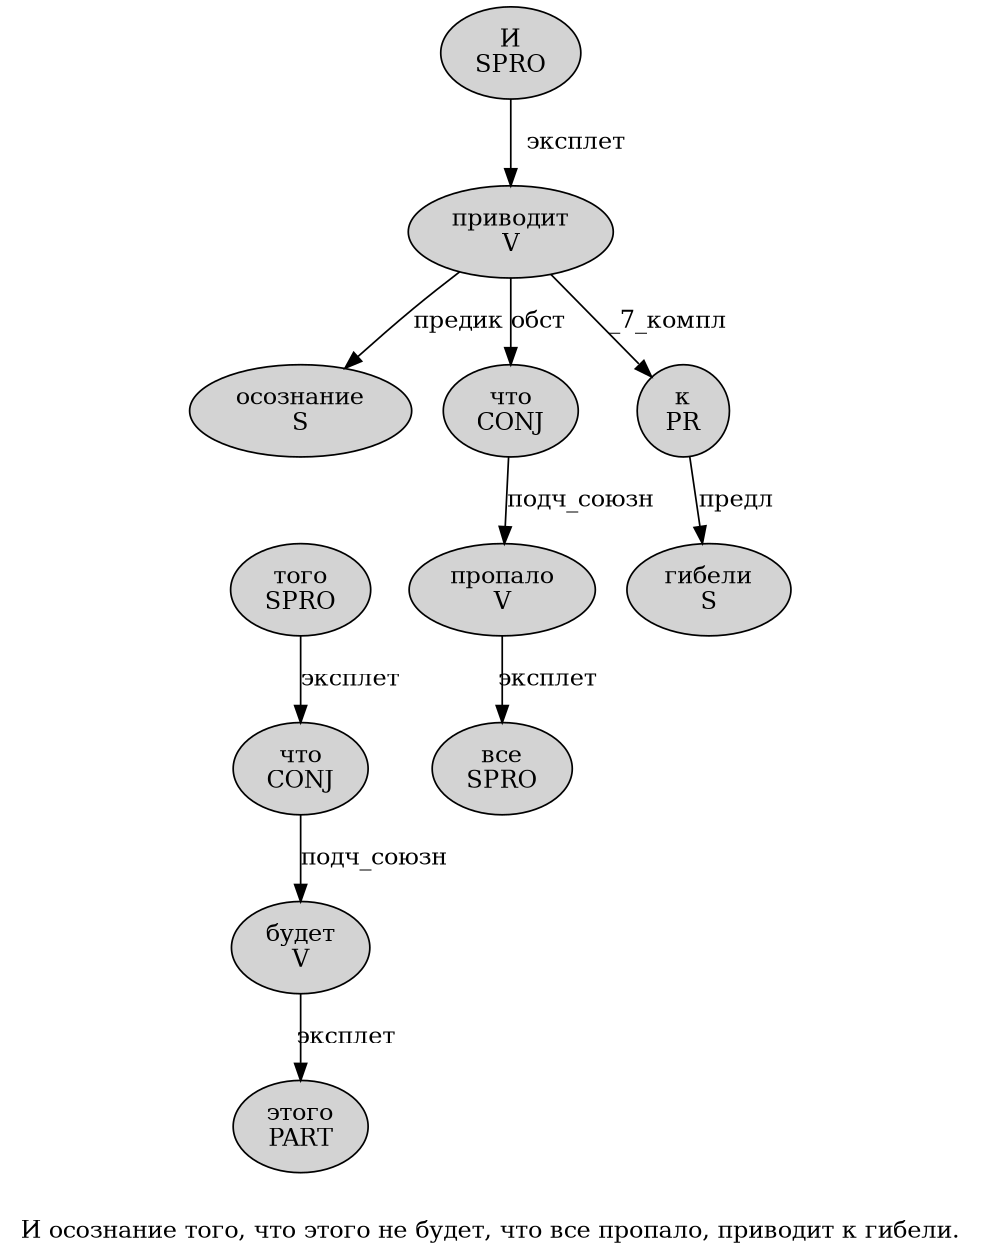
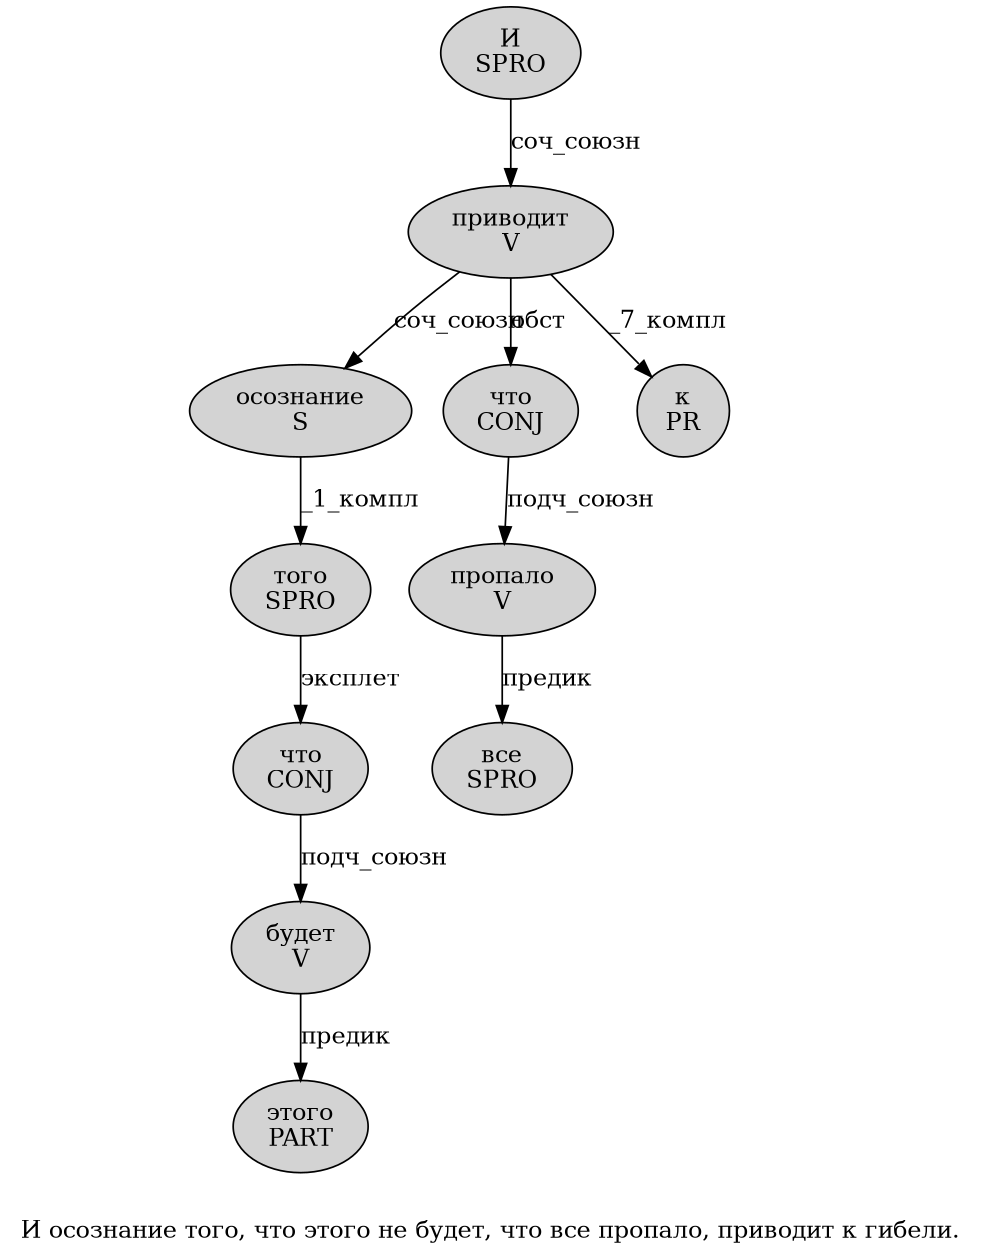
(576, 142) -> (576, 142)
(459, 321) -> (459, 321)
none -> (301, 491)
(709, 590) -> none
(548, 679) -> (548, 679)
(346, 1037) -> (346, 1037)
